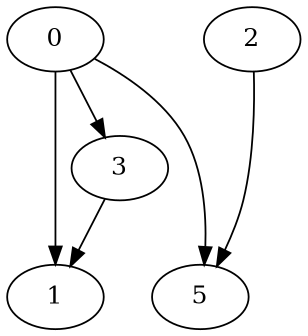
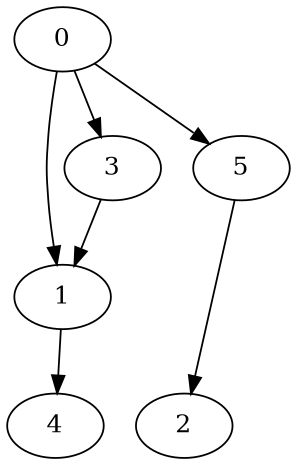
(250, 163) -> (215, 288)
none -> (55, 426)
